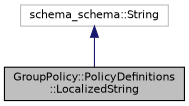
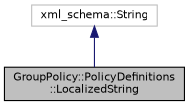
(94, 16) -> (94, 16)
